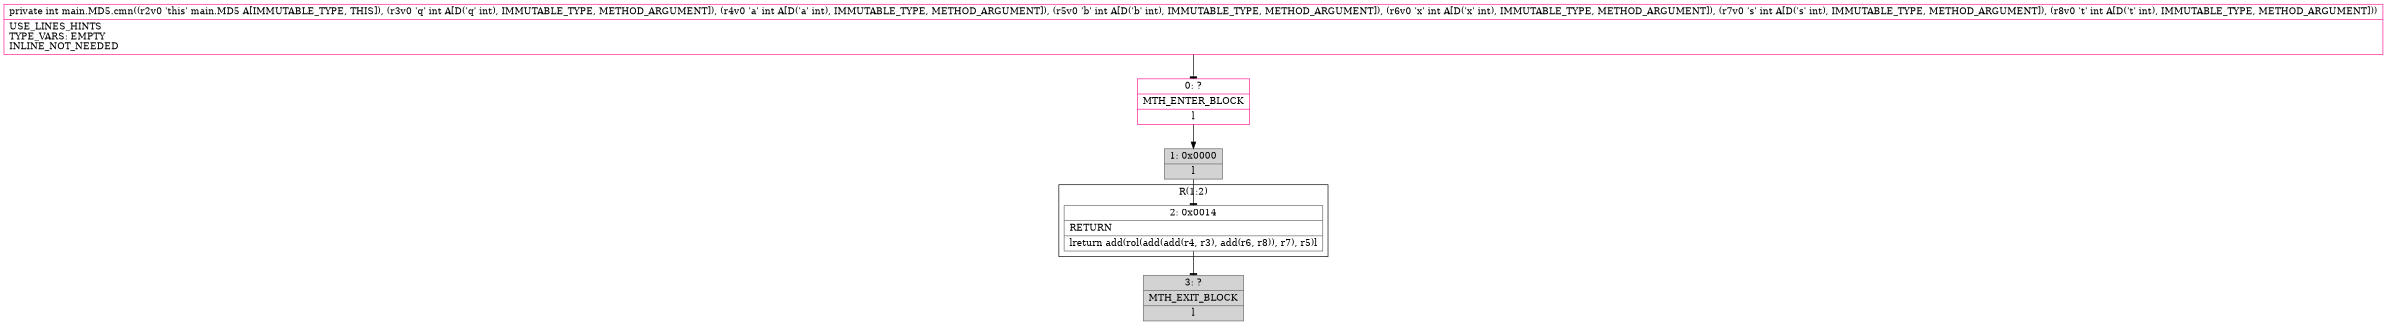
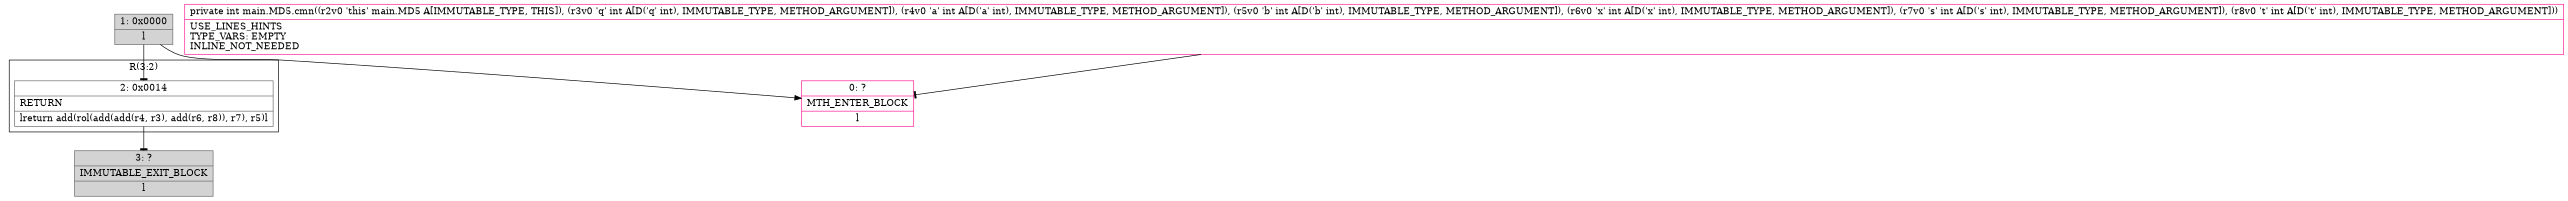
(1193, 133) -> (476, 73)
(1193, 192) -> (144, 68)
(1193, 298) -> (144, 173)
